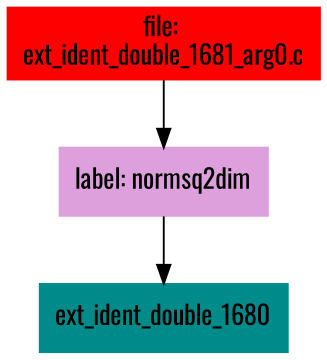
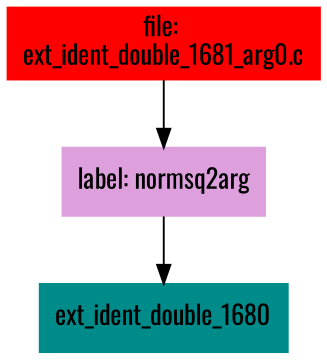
(164, 182) -> (164, 182)
